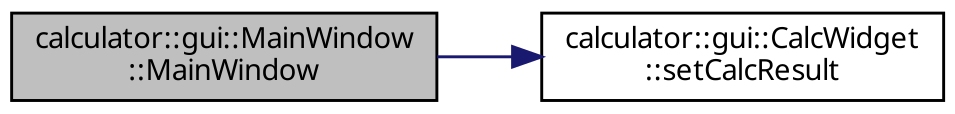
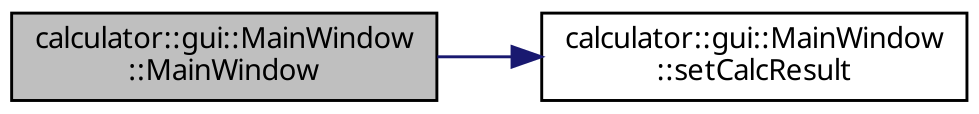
(743, 57) -> (754, 57)
